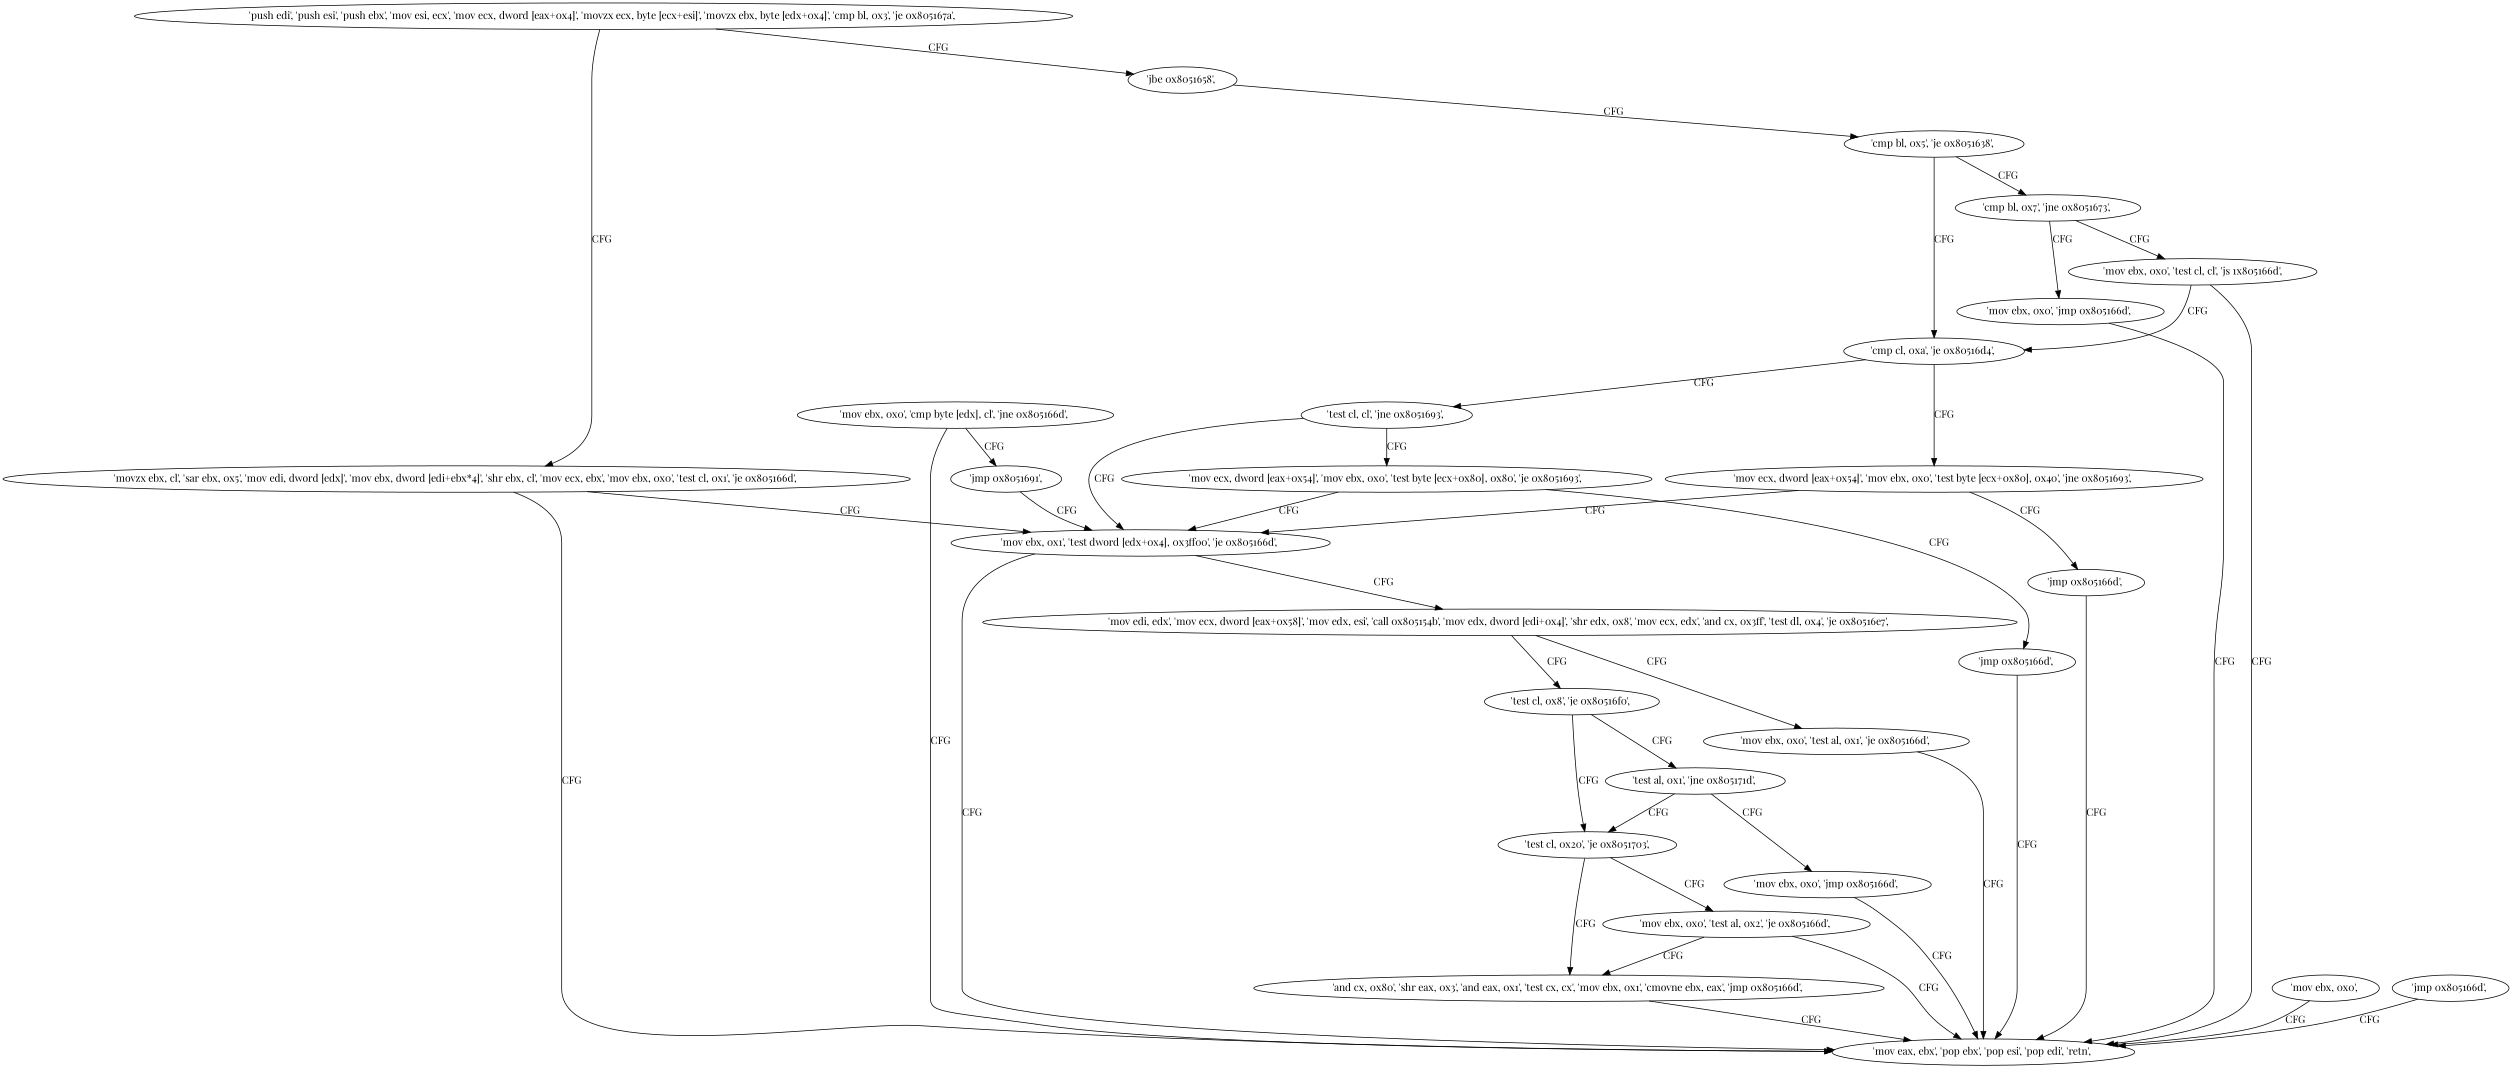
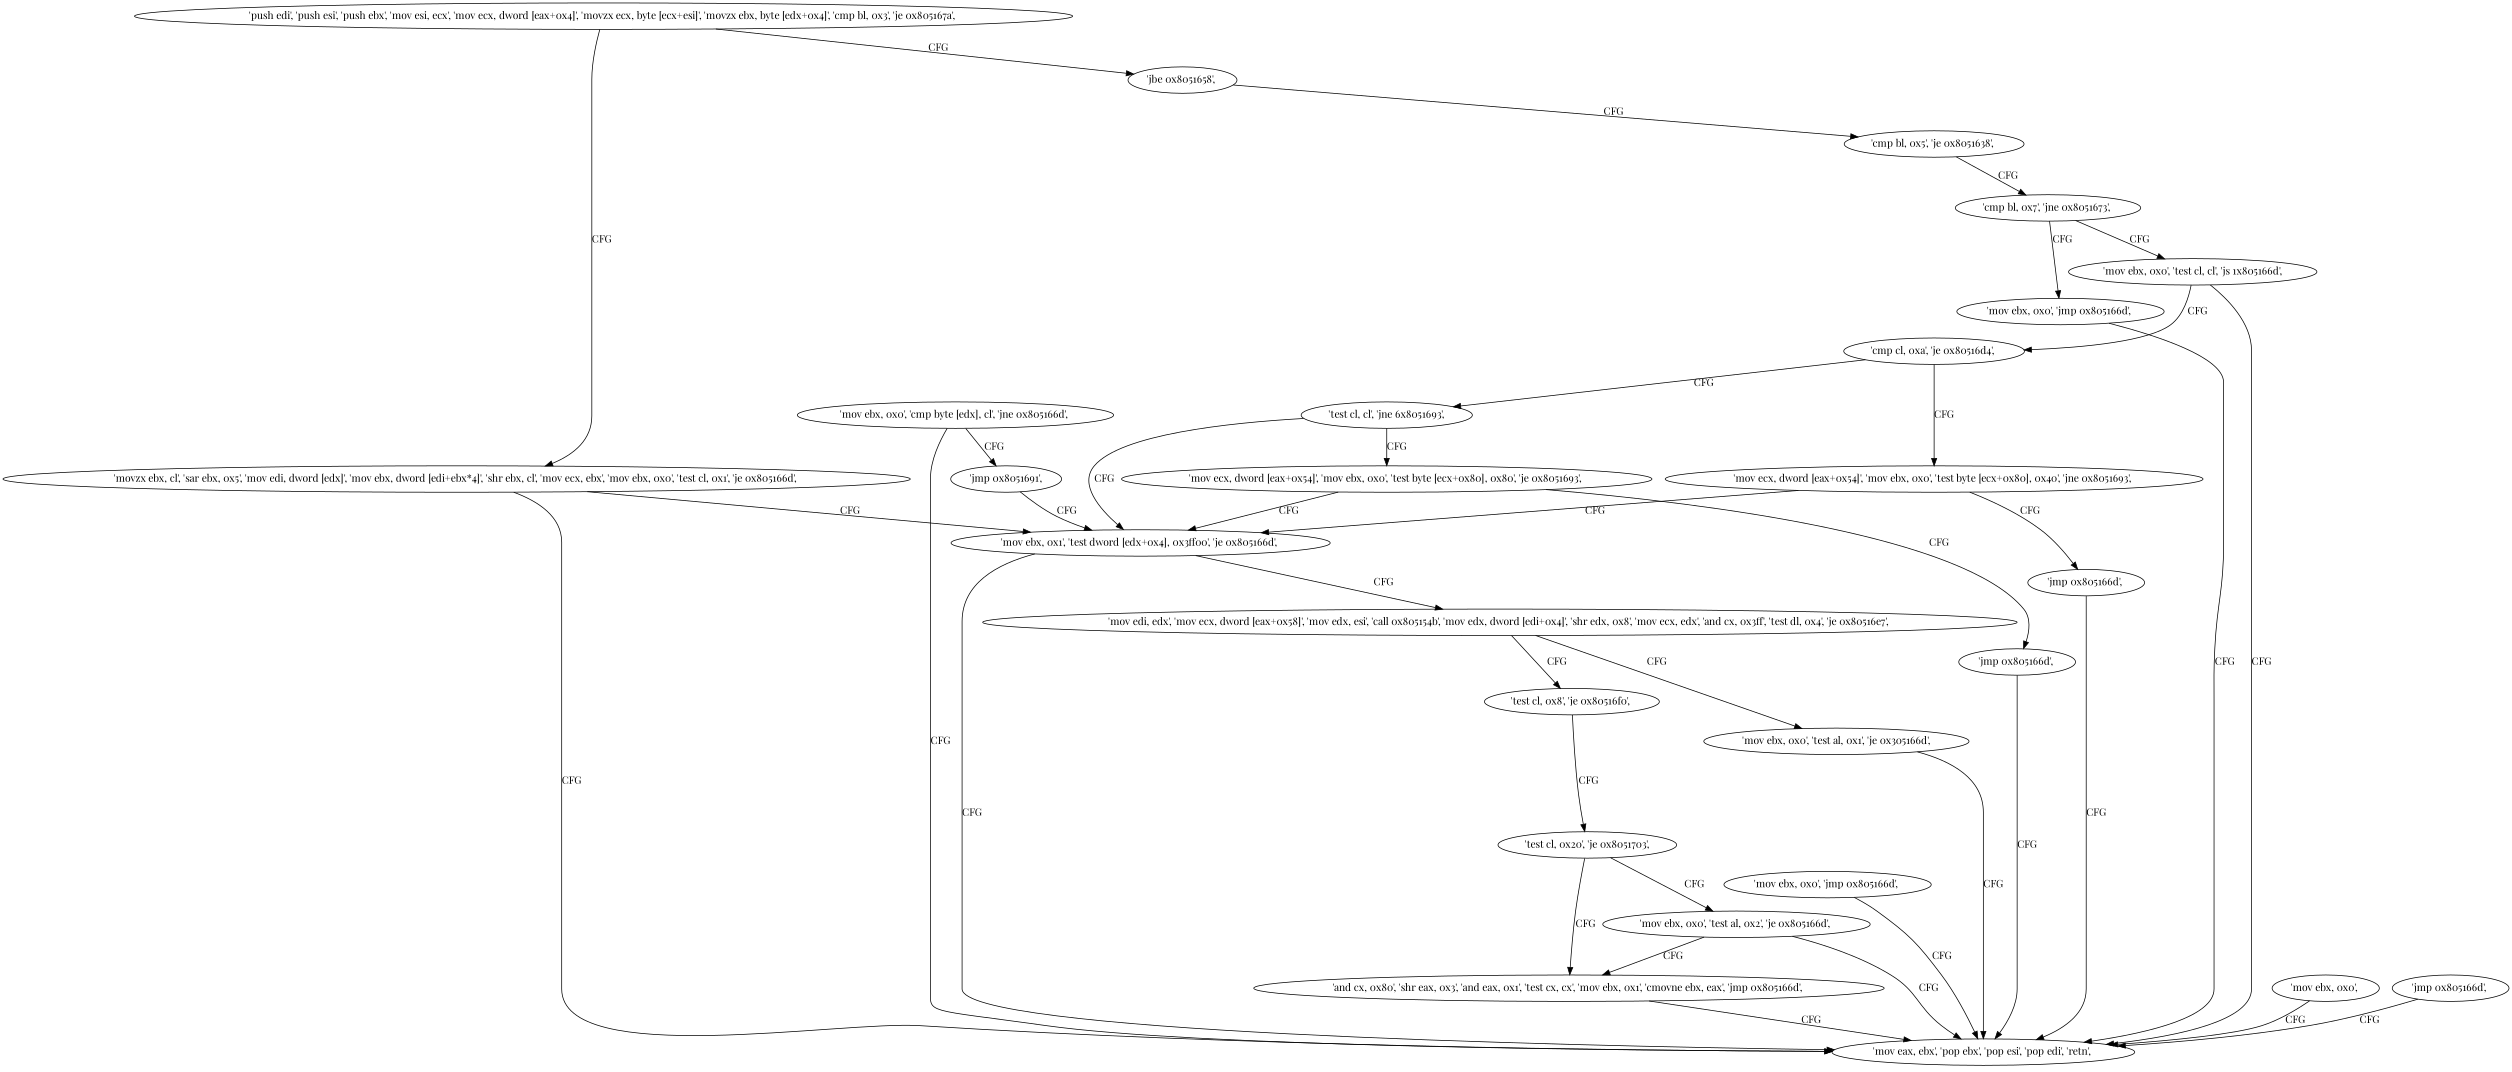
(1934, 244) -> none
(1387, 415) -> (1387, 415)
(1836, 741) -> (1836, 741)
(1695, 781) -> none
